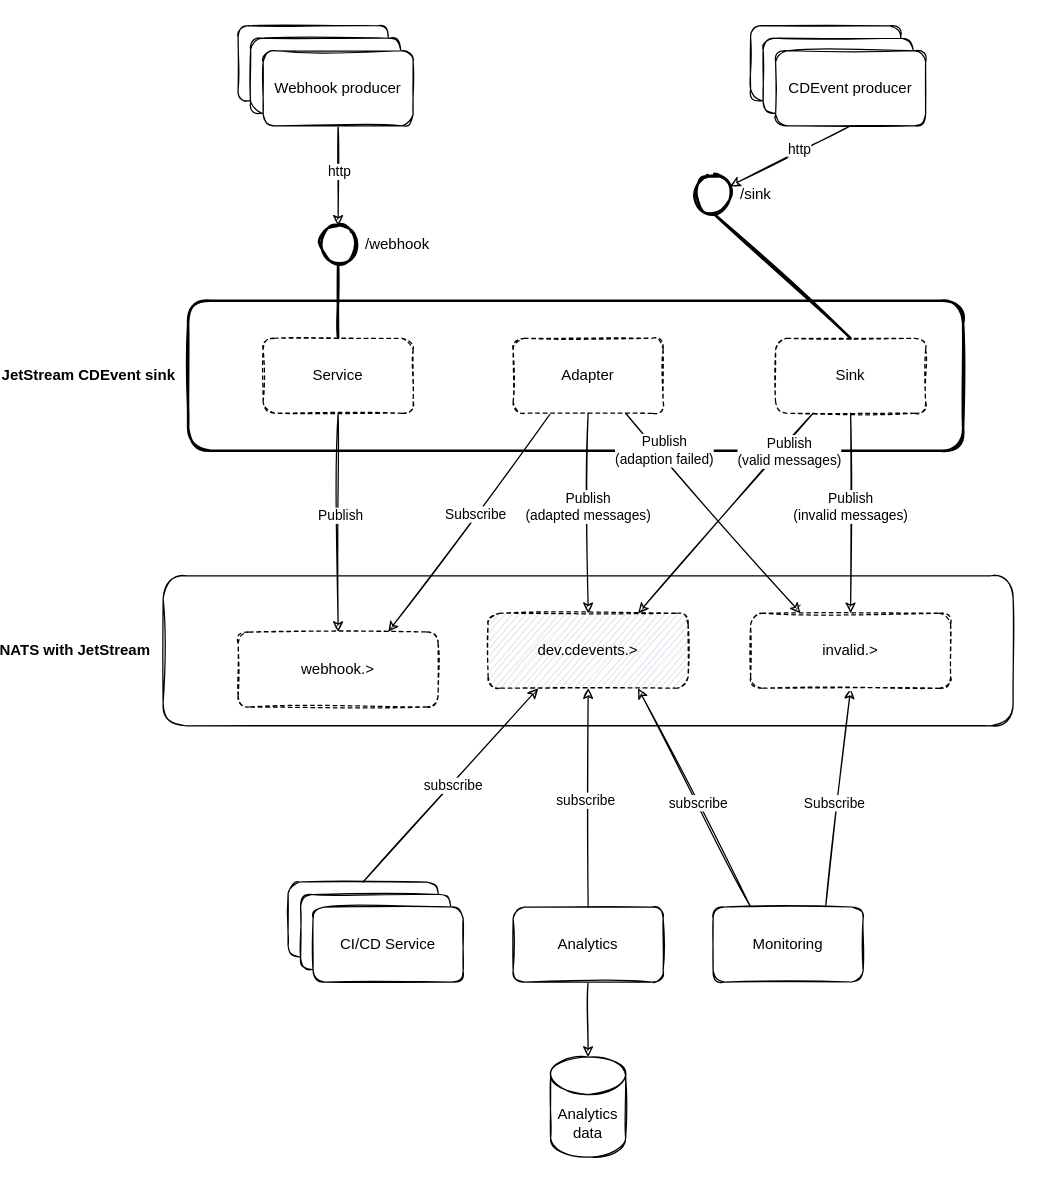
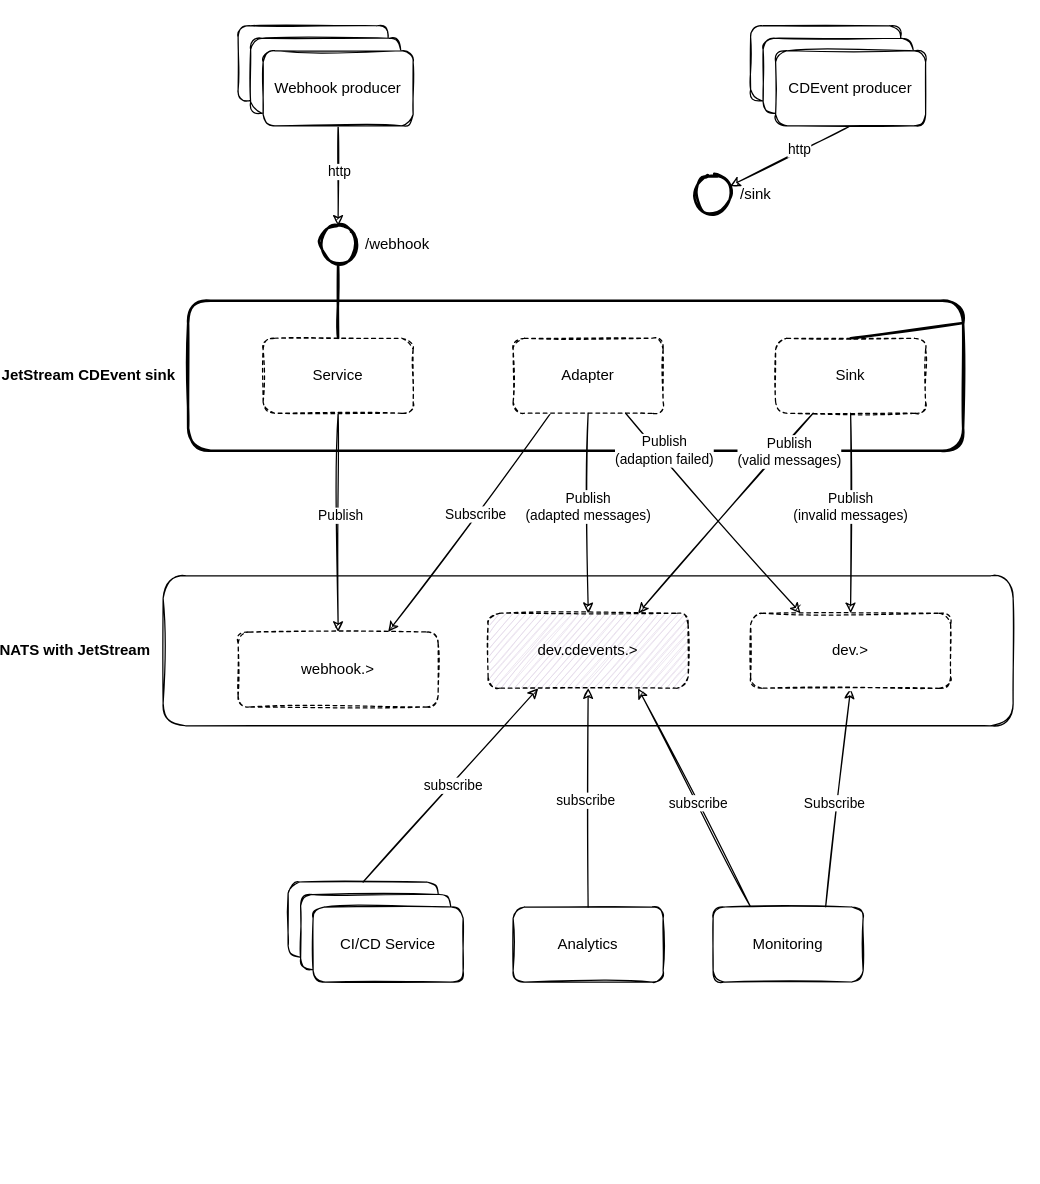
(761, 256) -> (915, 329)
(851, 651) -> (851, 651)
(588, 1016) -> none
(588, 1107) -> none
